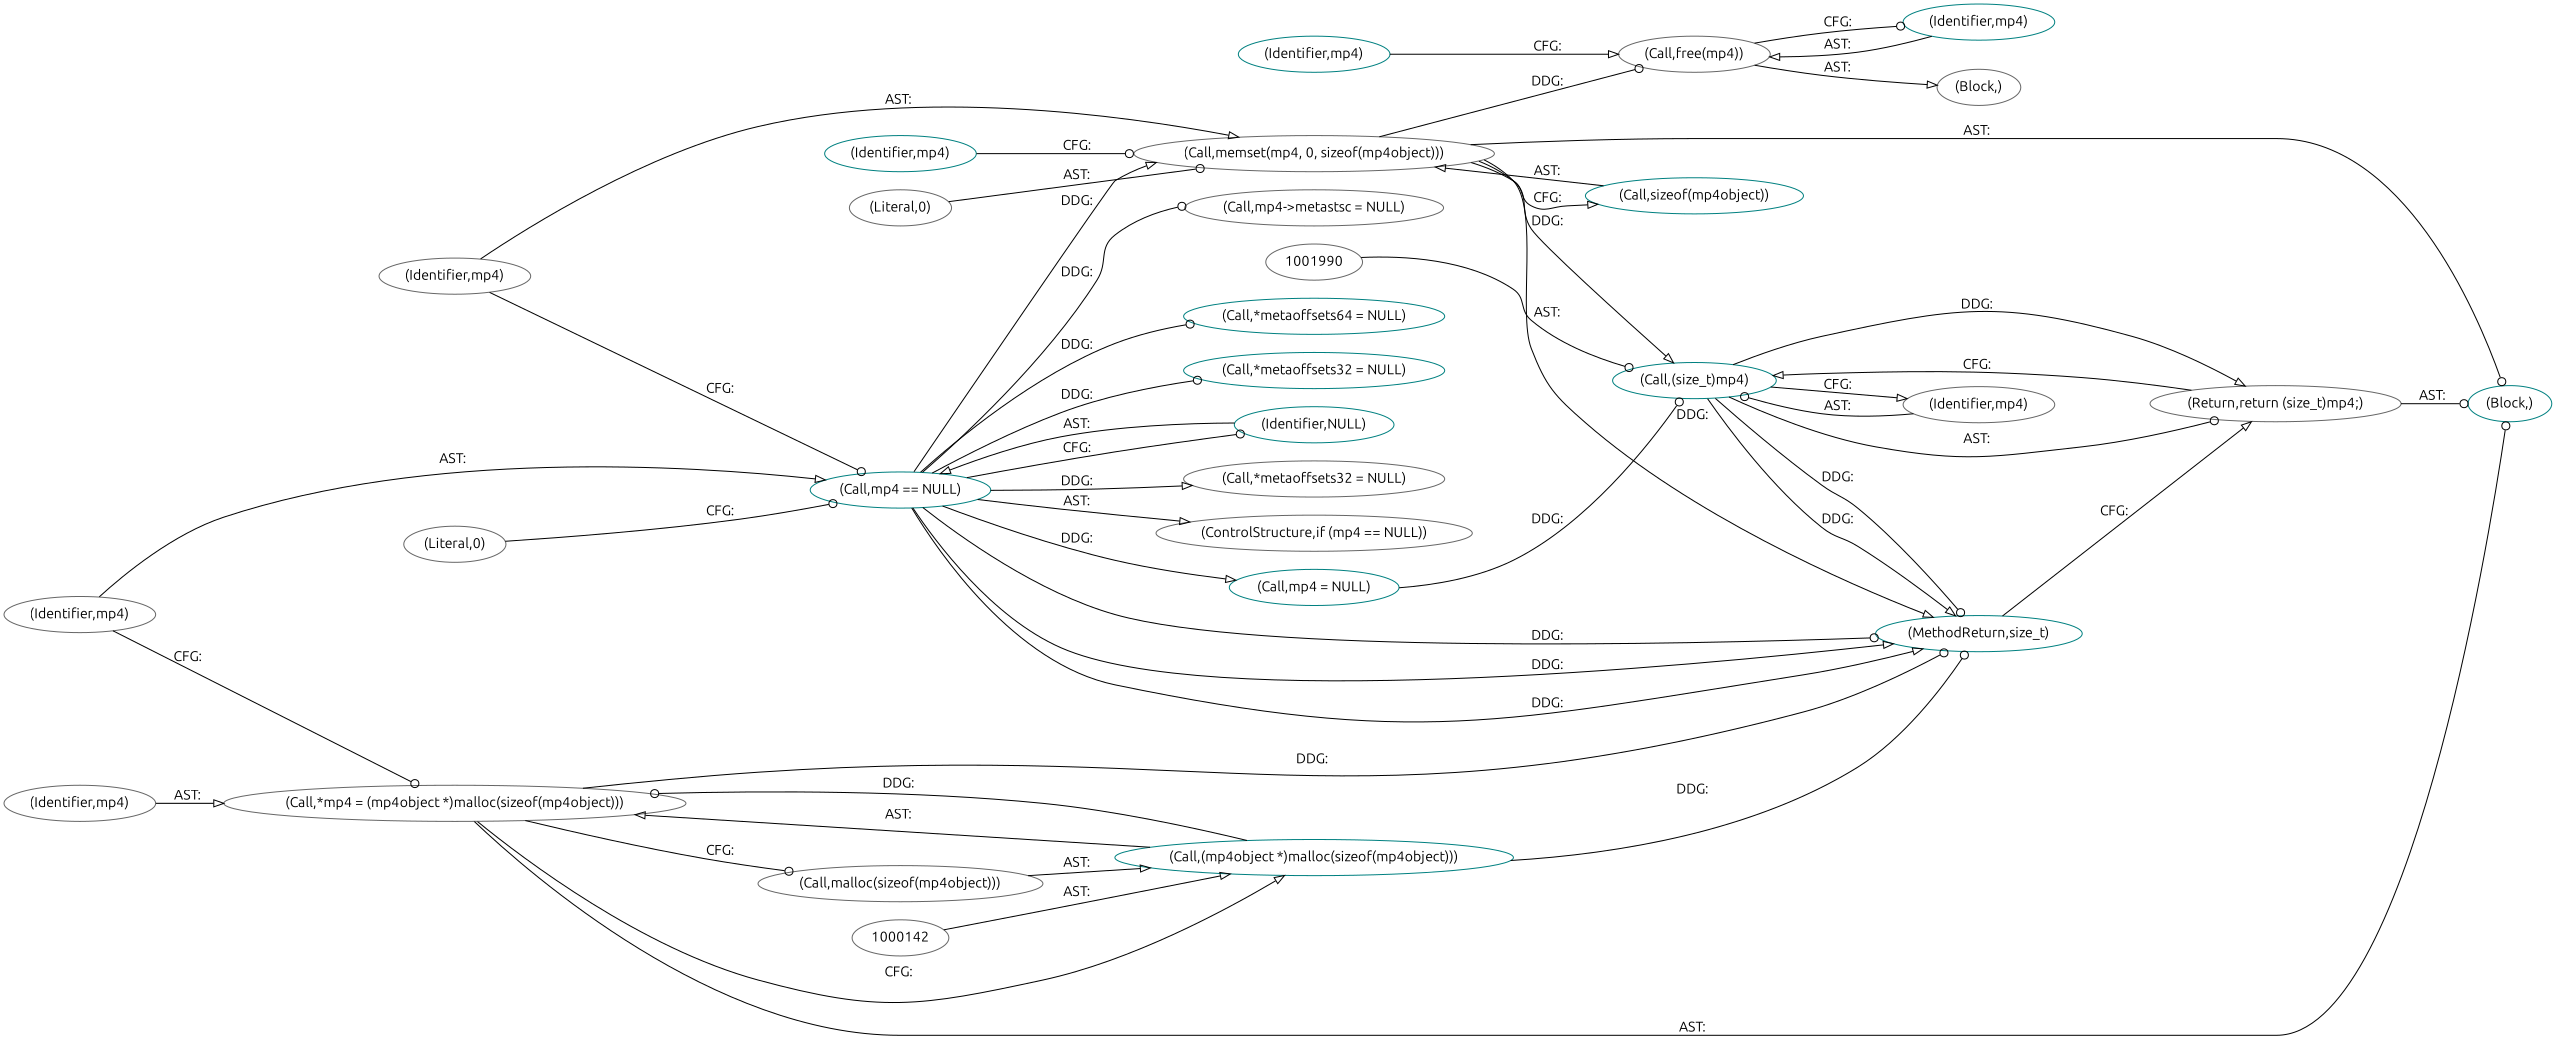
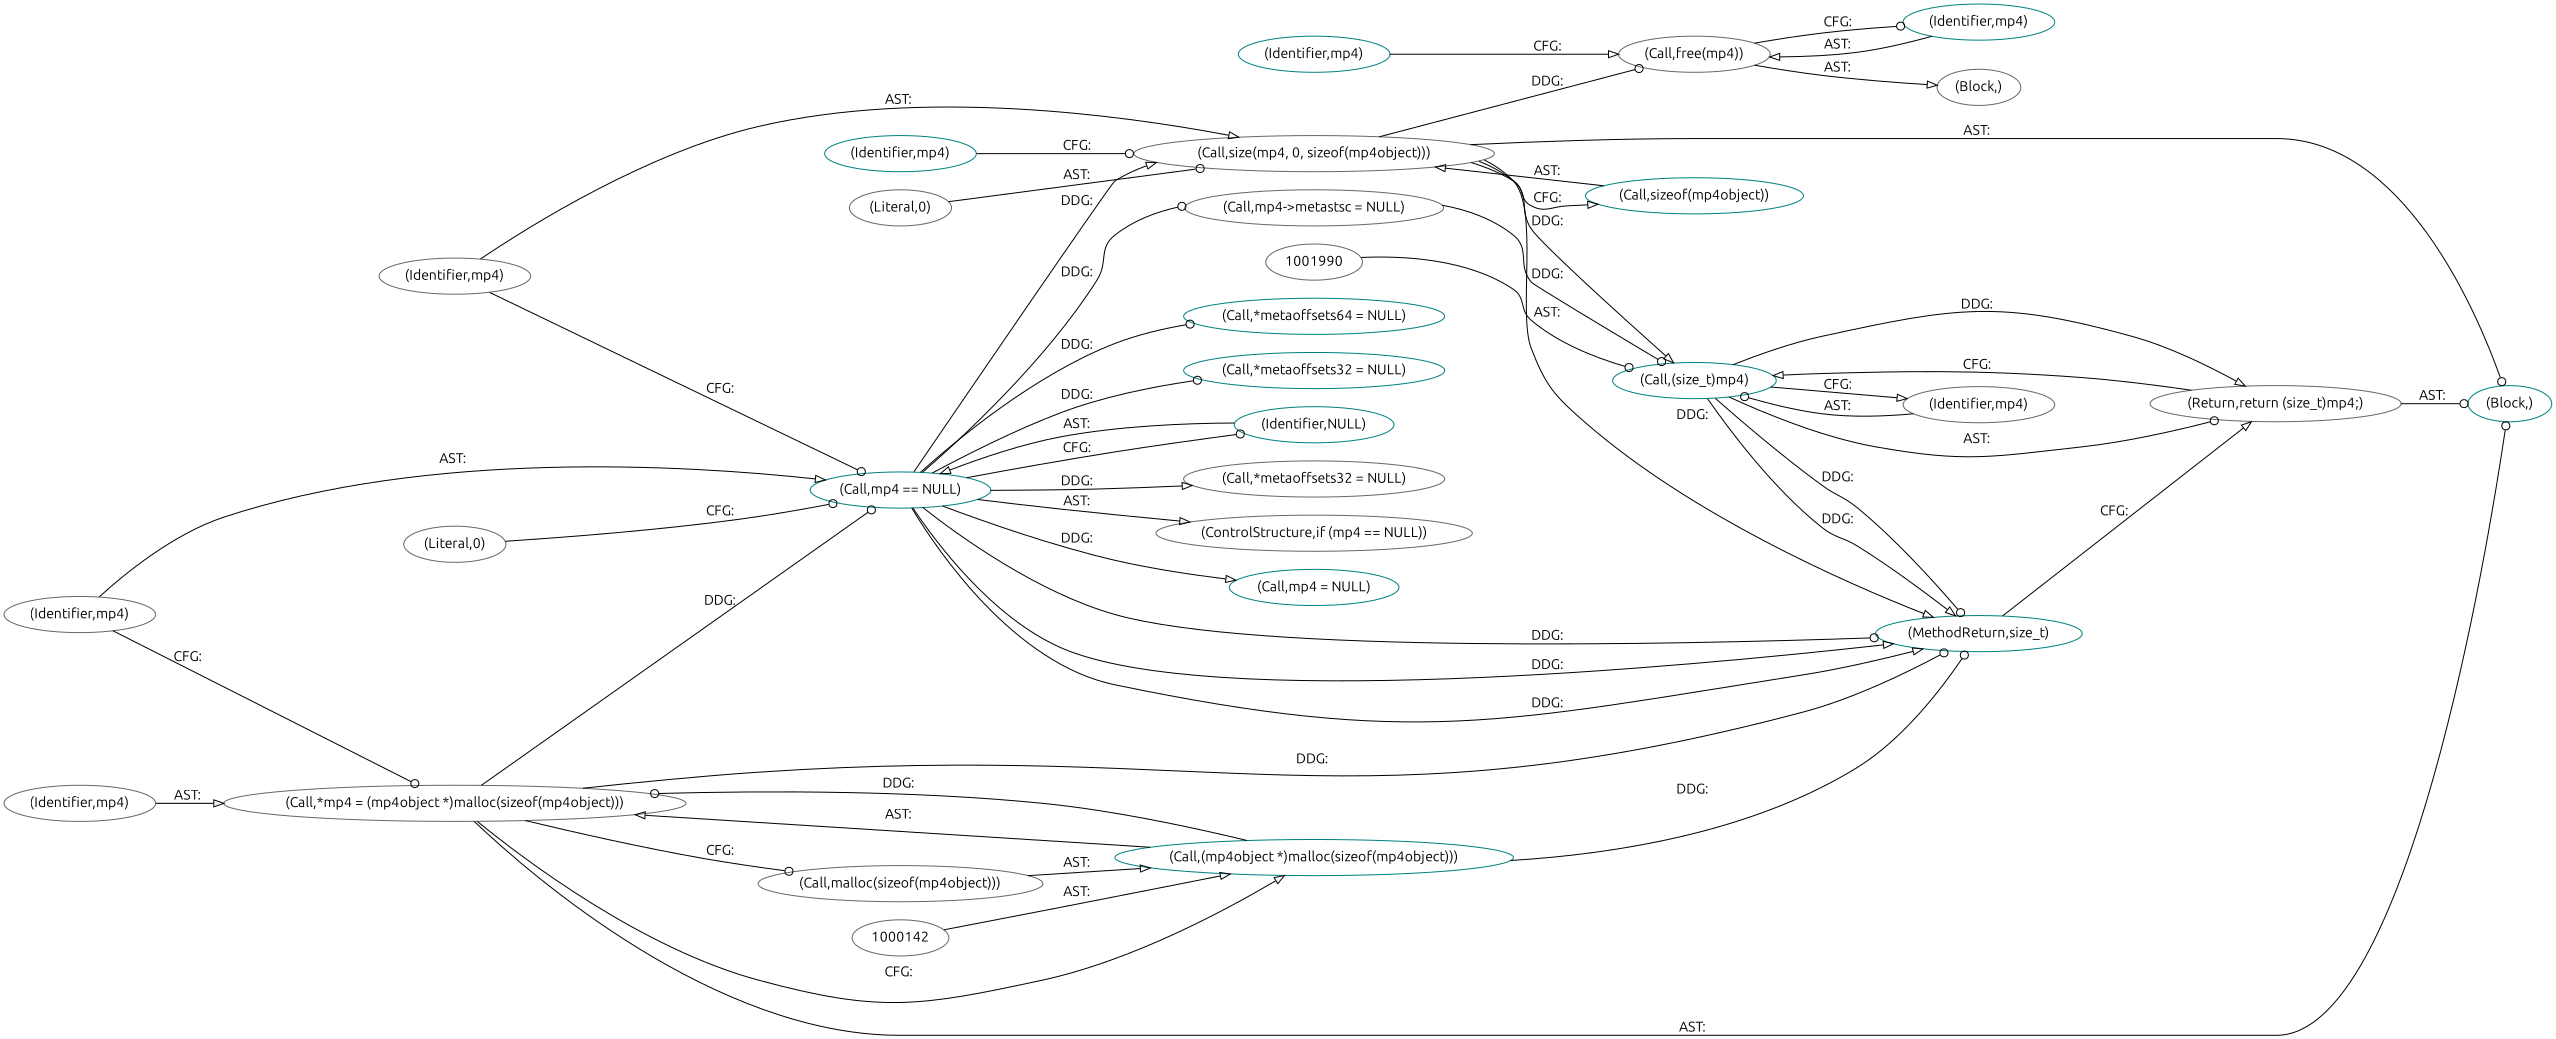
(1314, 154) -> (1314, 154)
(1559, 531) -> (1539, 287)
none -> (675, 649)
